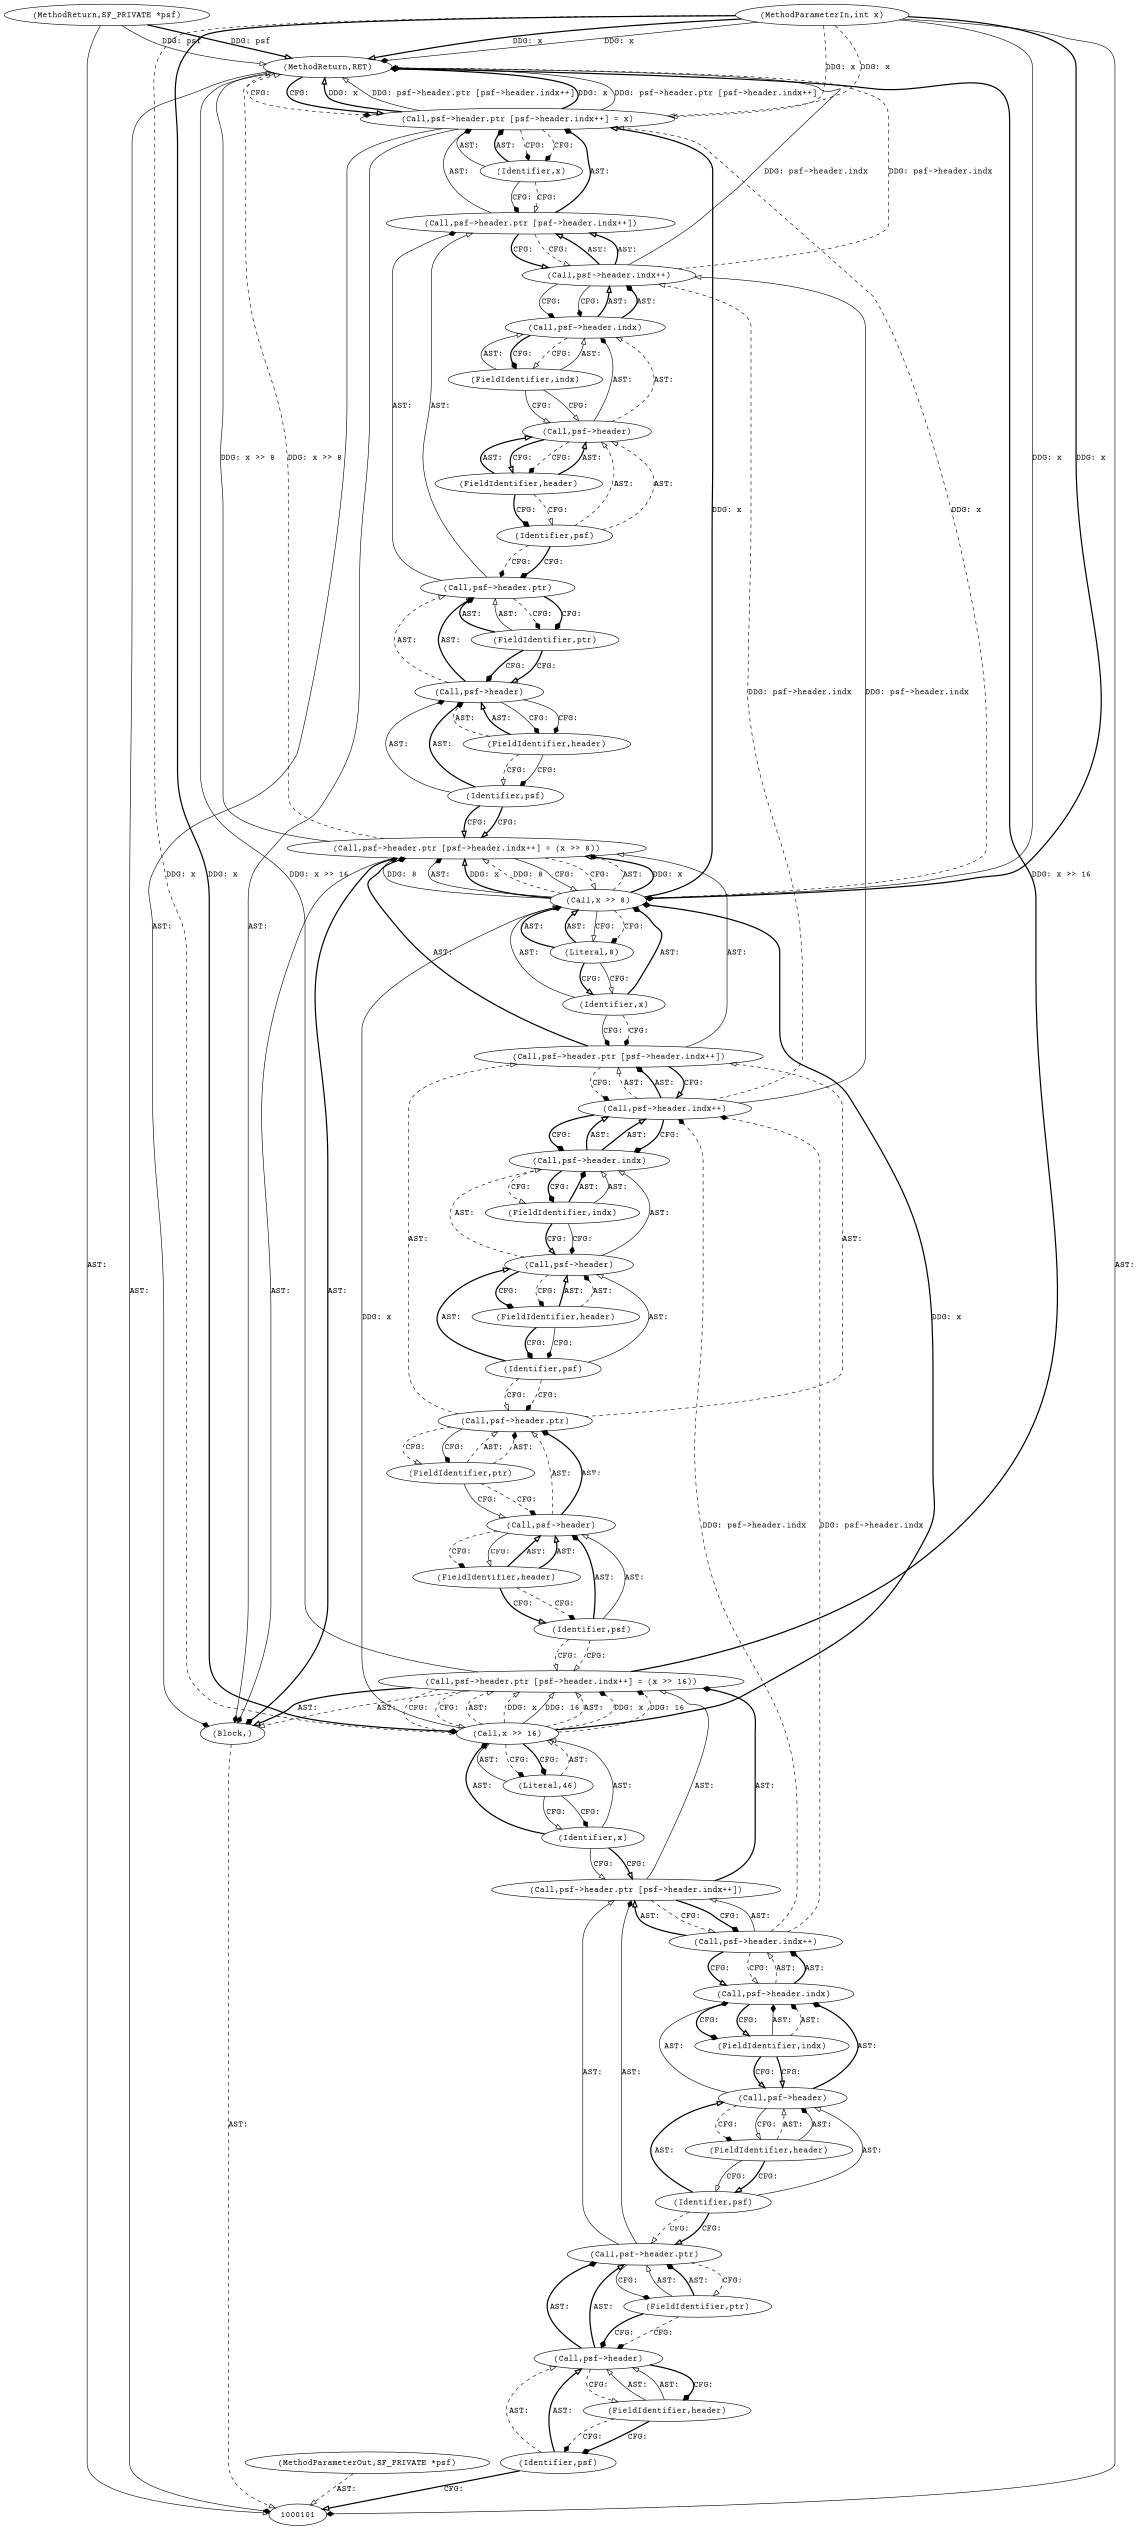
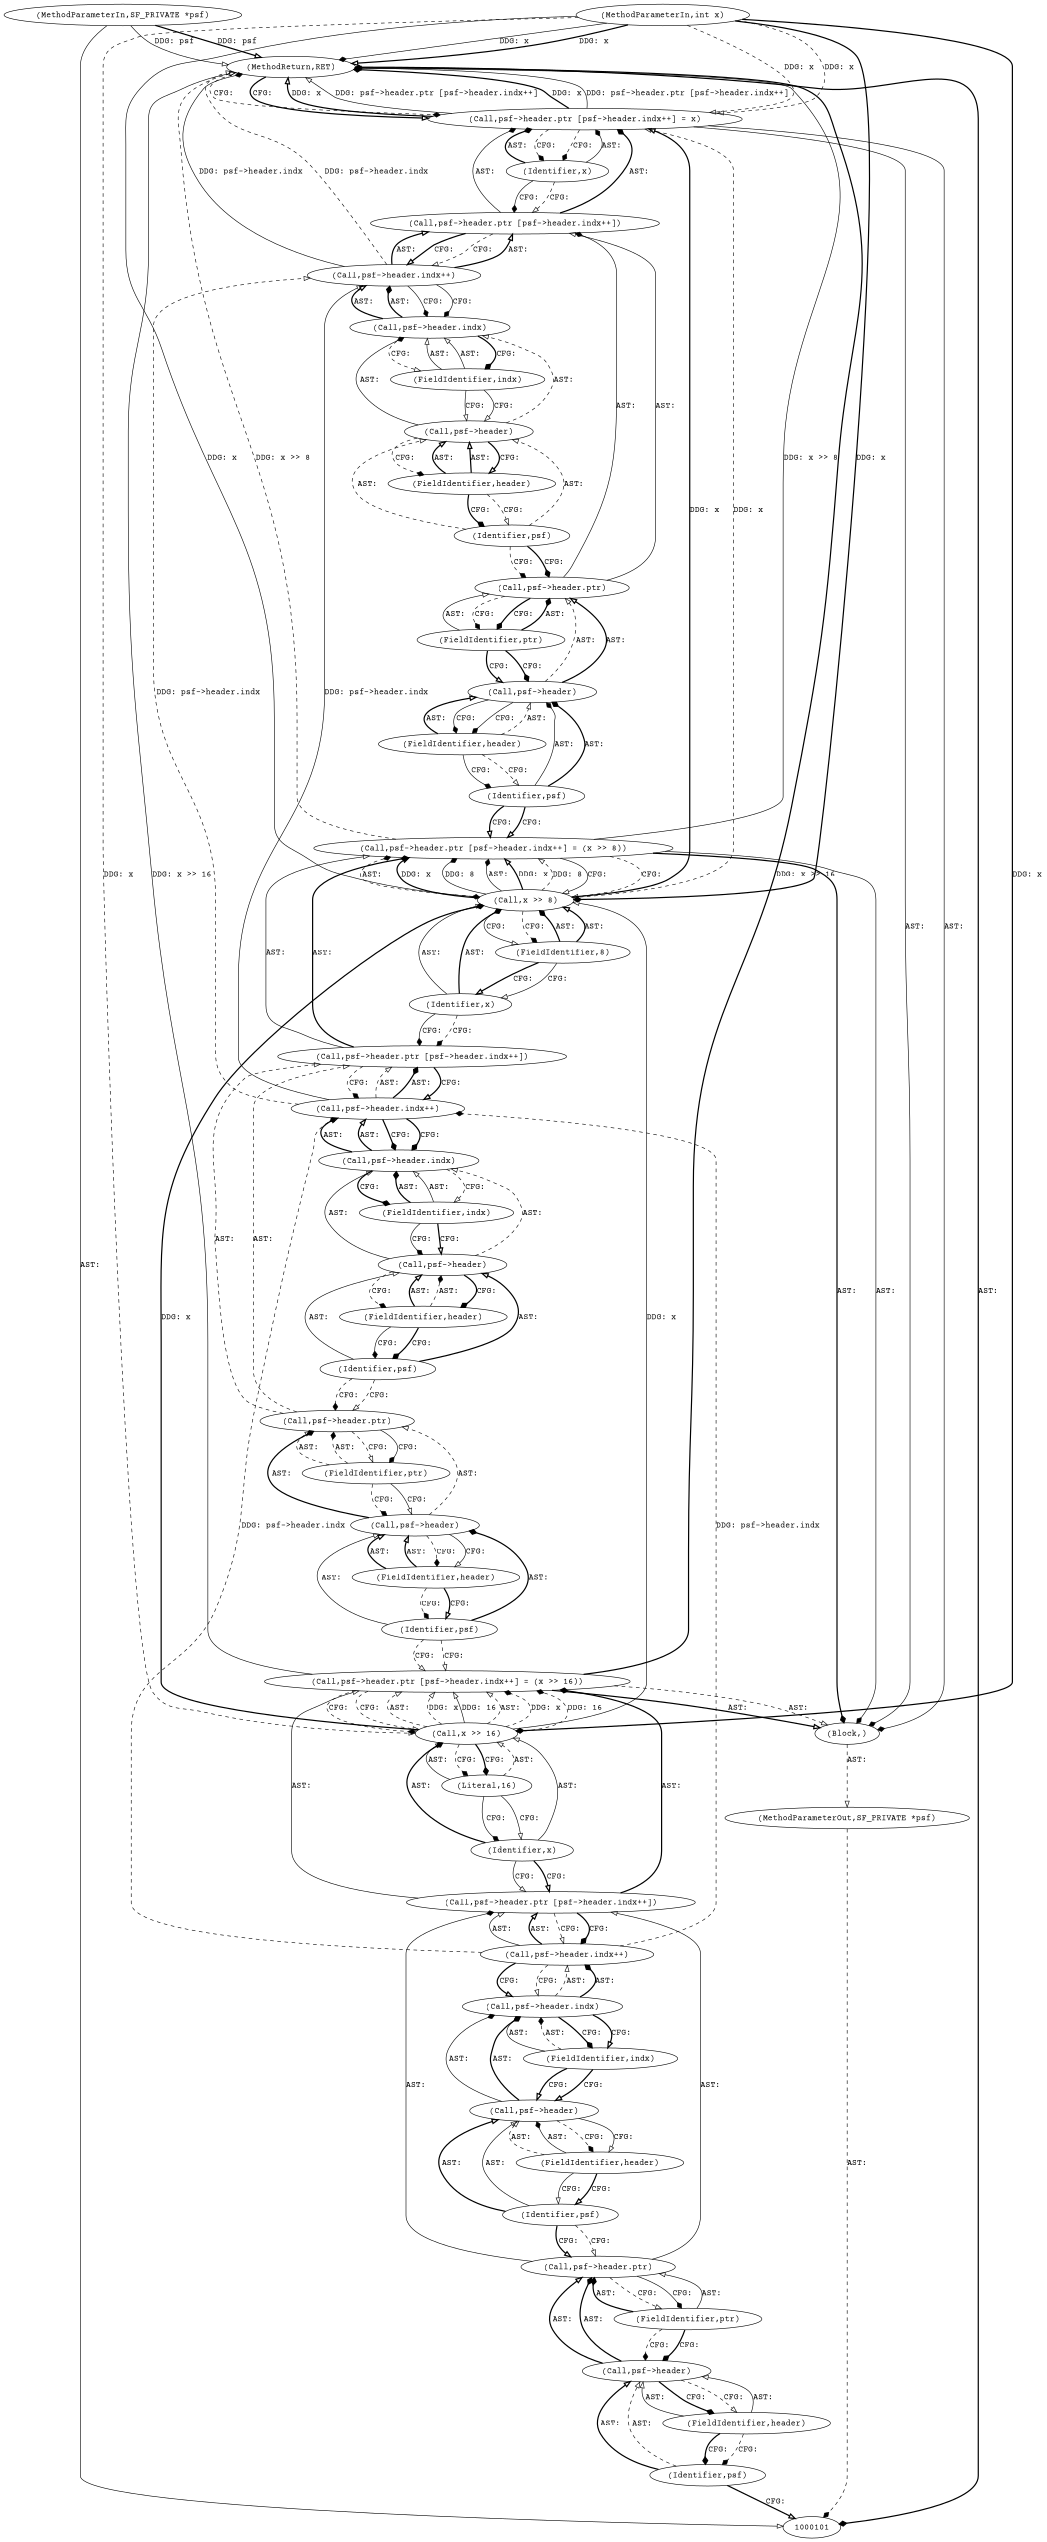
(107, 15) -> (123, 15)
(592, 952) -> (563, 952)
(130, 1294) -> (978, 1046)
(1115, 1544) -> none
(548, 1786) -> (487, 1786)
(228, 2135) -> (847, 1773)
(334, 2487) -> (847, 2173)
